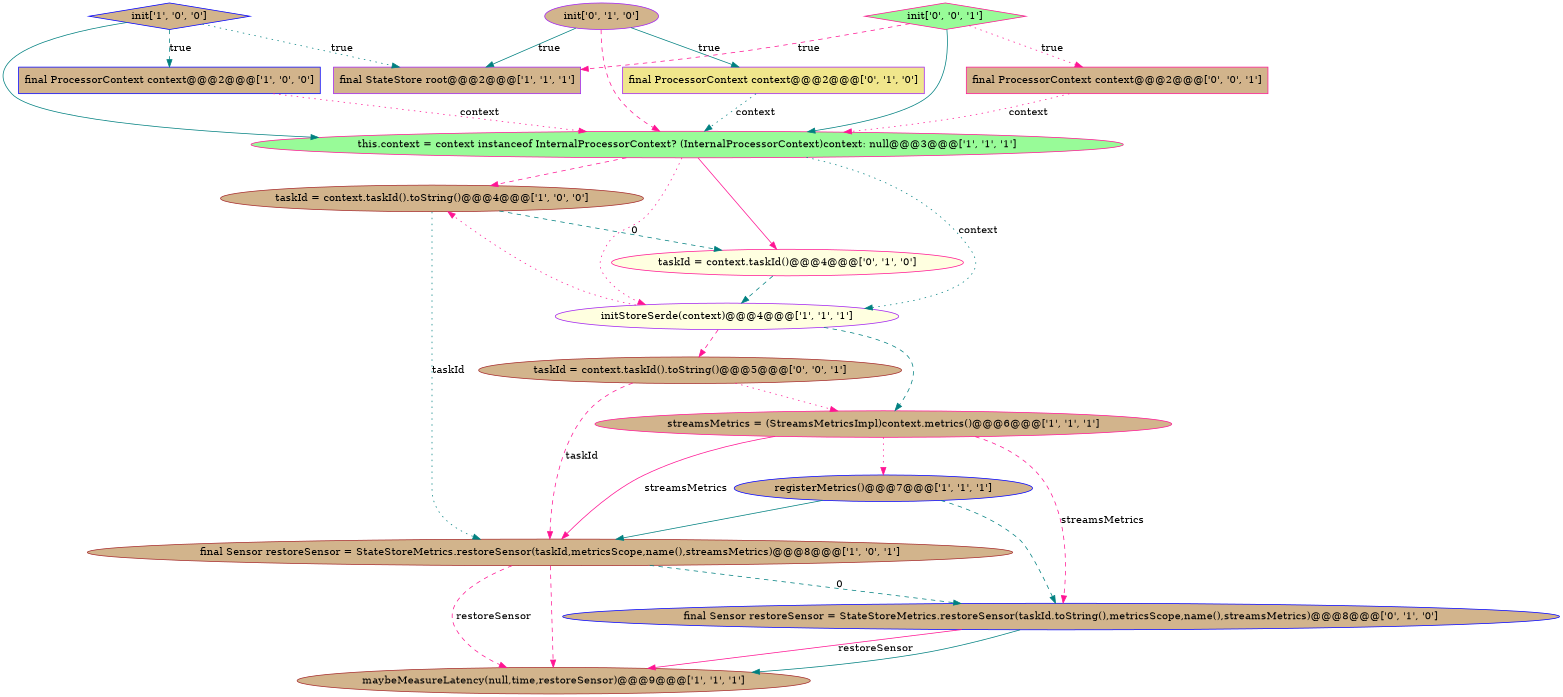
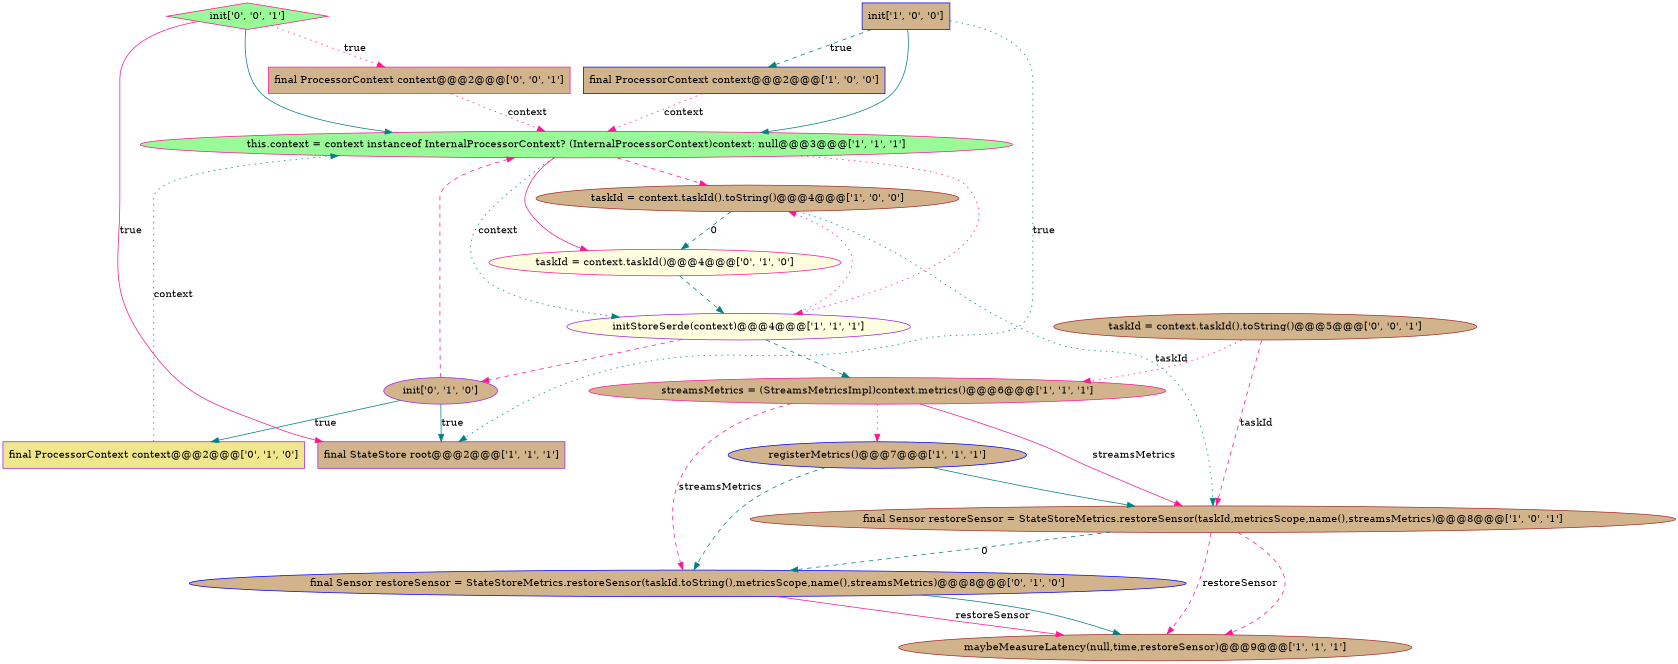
(169, 16) -> (906, 16)
(750, 50) -> (118, 262)
(711, 340) -> (585, 360)
